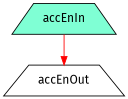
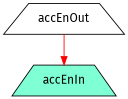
(64, 45) -> (64, 45)
